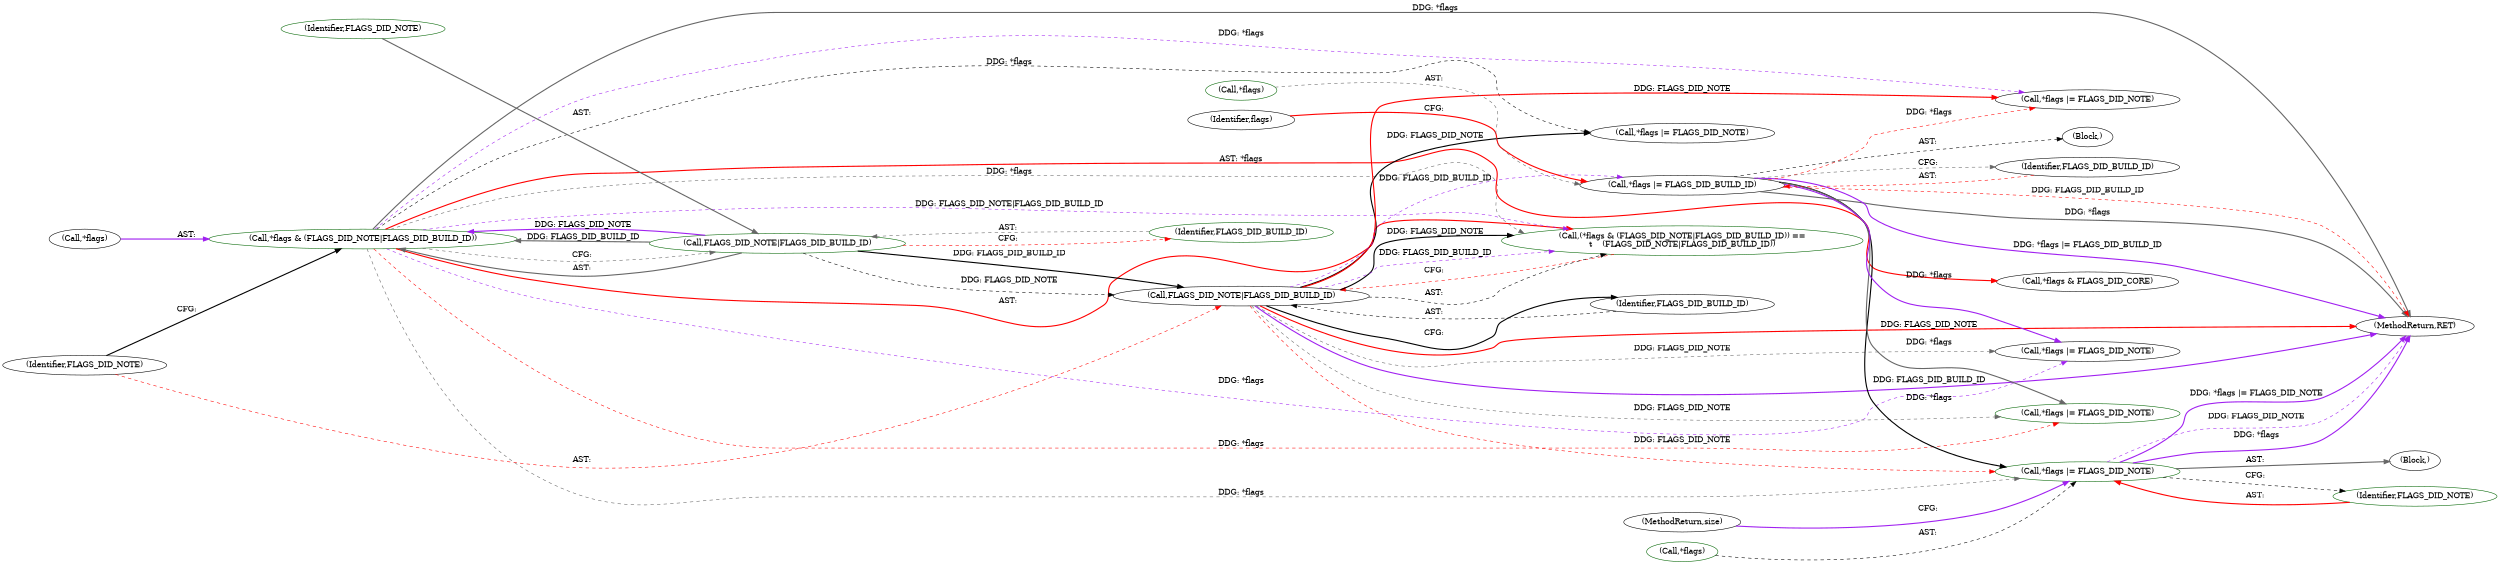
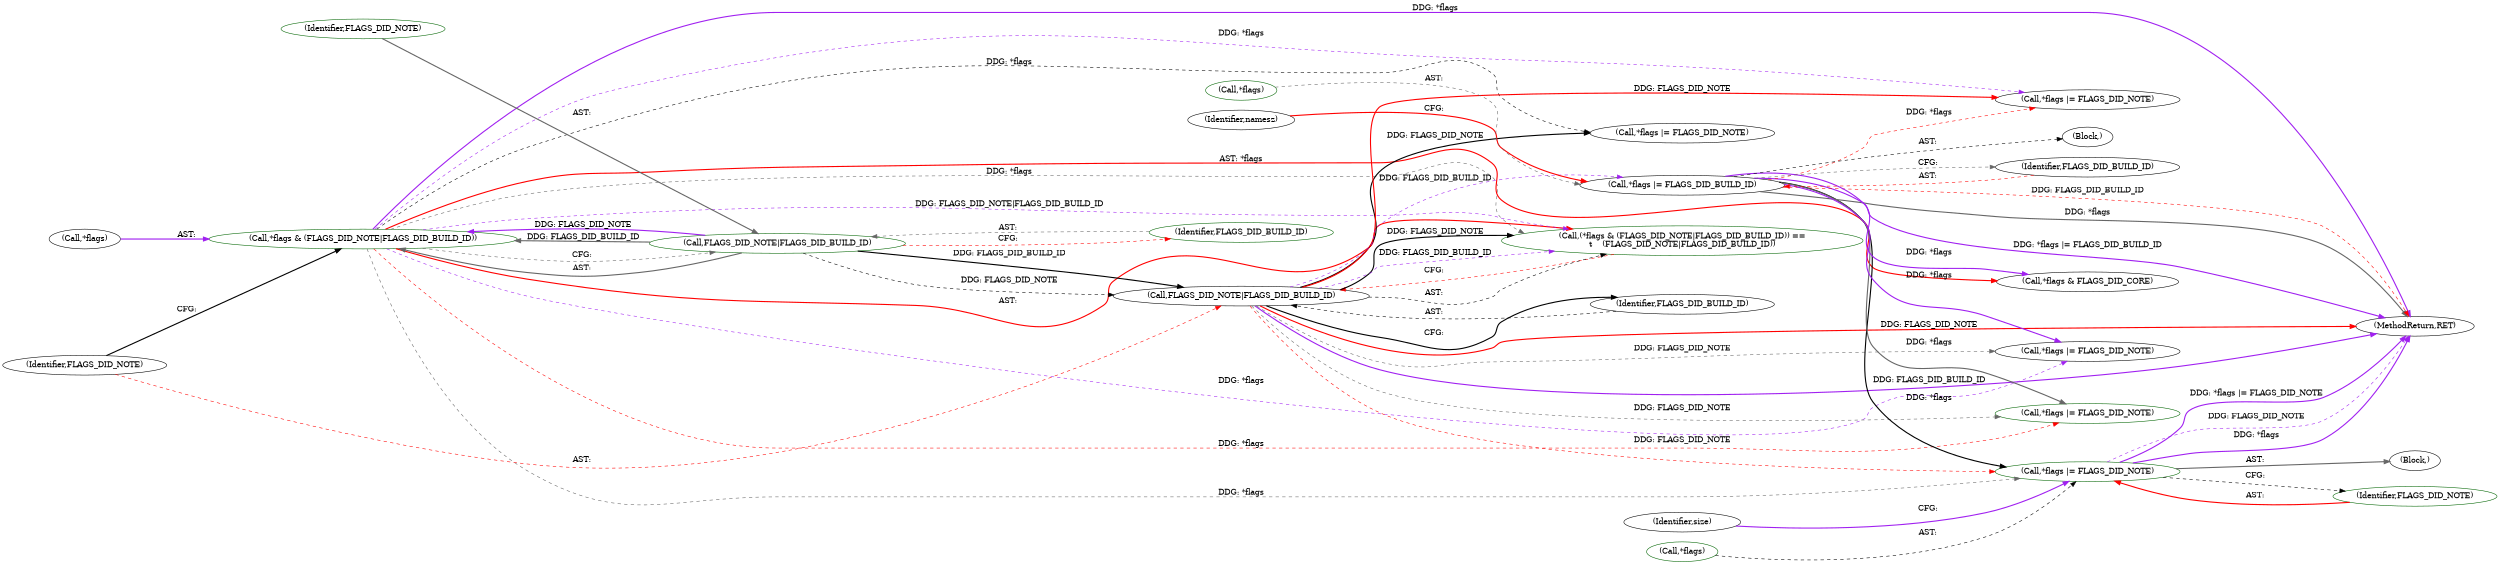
(1428, 12) -> (1428, 12)
(1241, 120) -> (1241, 120)
none -> (1882, 262)
(1682, 522) -> (1682, 522)
